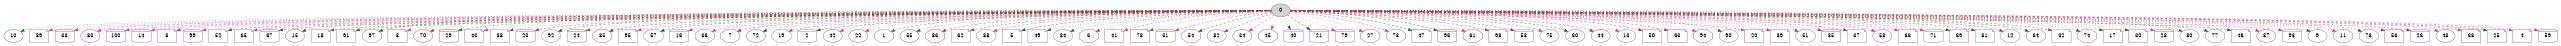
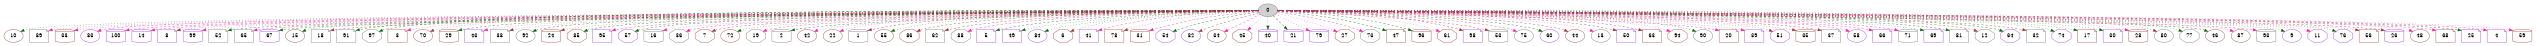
(526, 36) -> none
(884, 36) -> (858, 36)
(2241, 36) -> (2215, 36)
